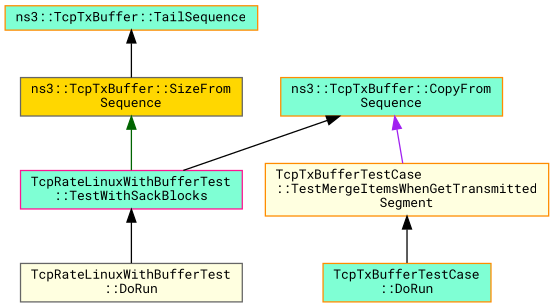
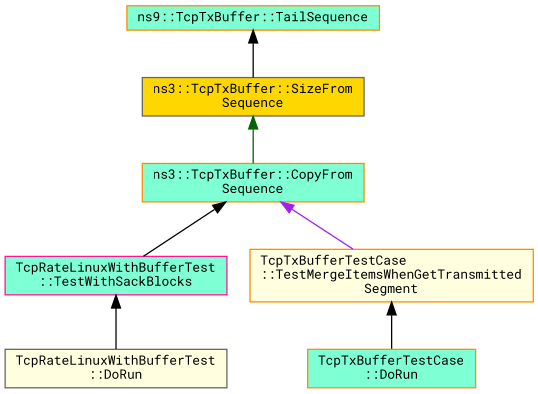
(131, 18) -> (253, 18)
(131, 150) -> (253, 146)
